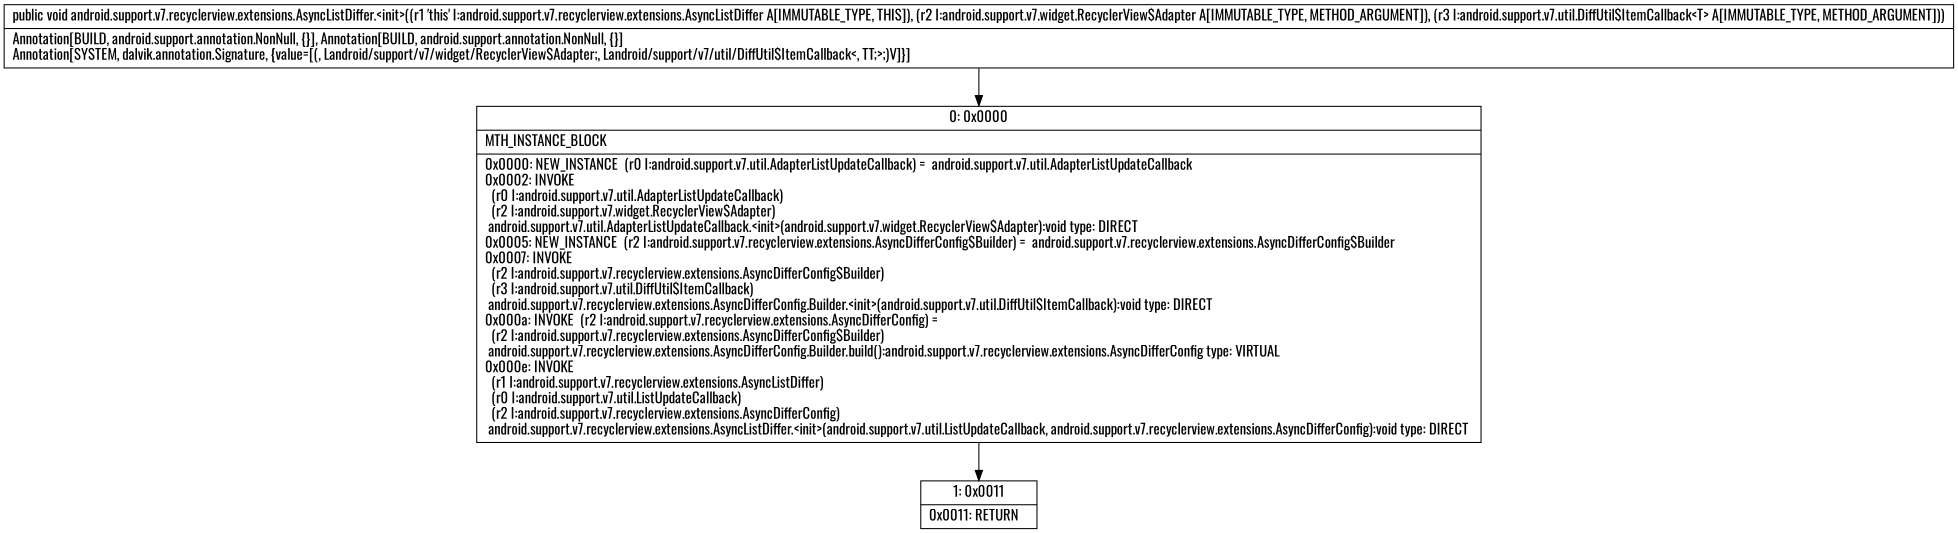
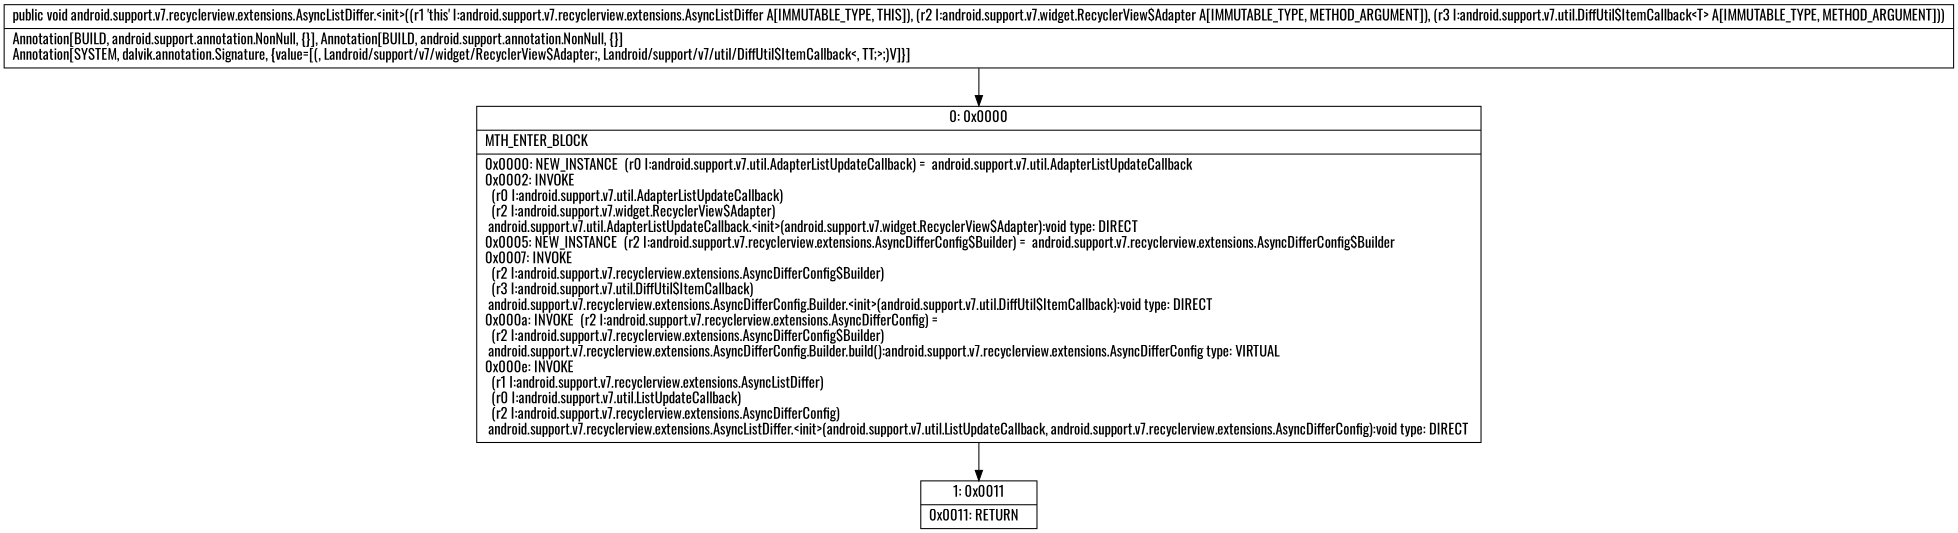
(546, 142) -> (537, 142)
